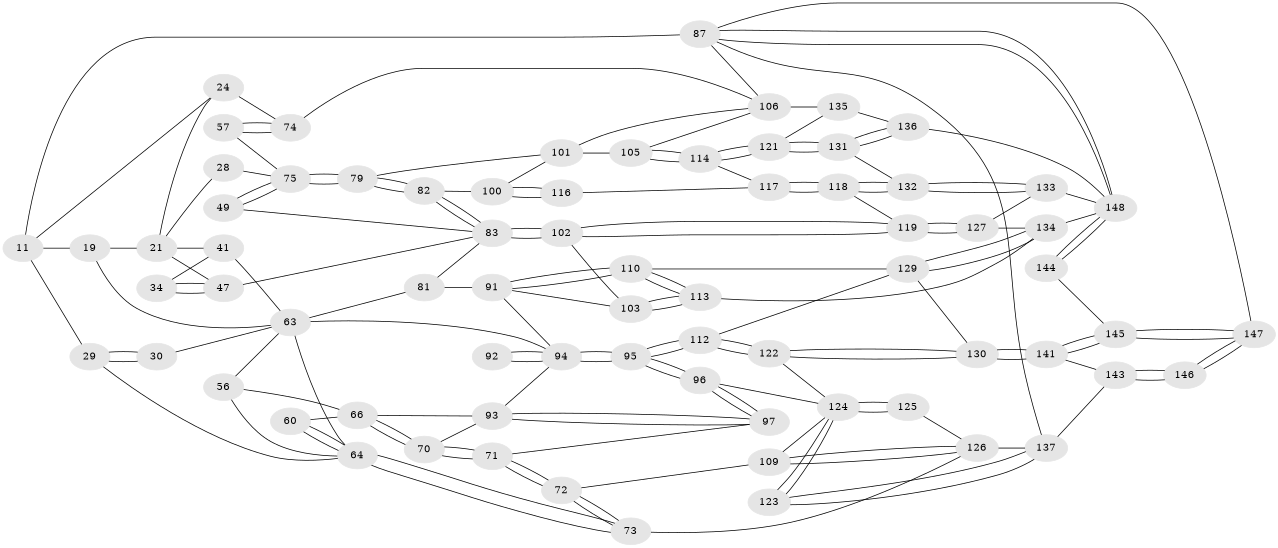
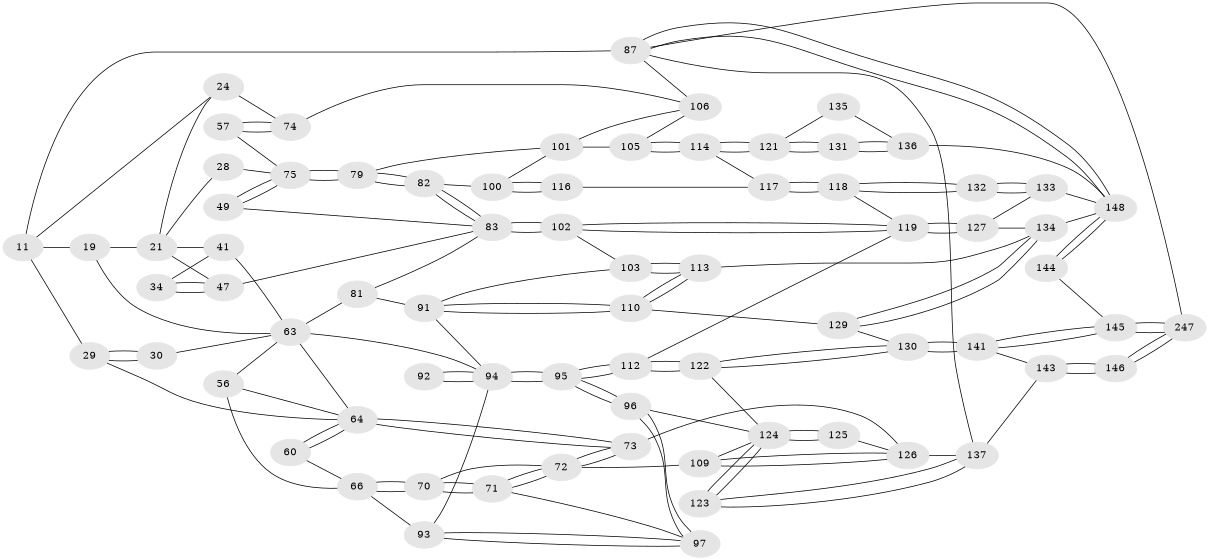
(804, 107) -> none
(873, 167) -> none
(800, 306) -> (769, 297)
(1254, 334) -> (1185, 328)
(458, 433) -> (490, 466)
